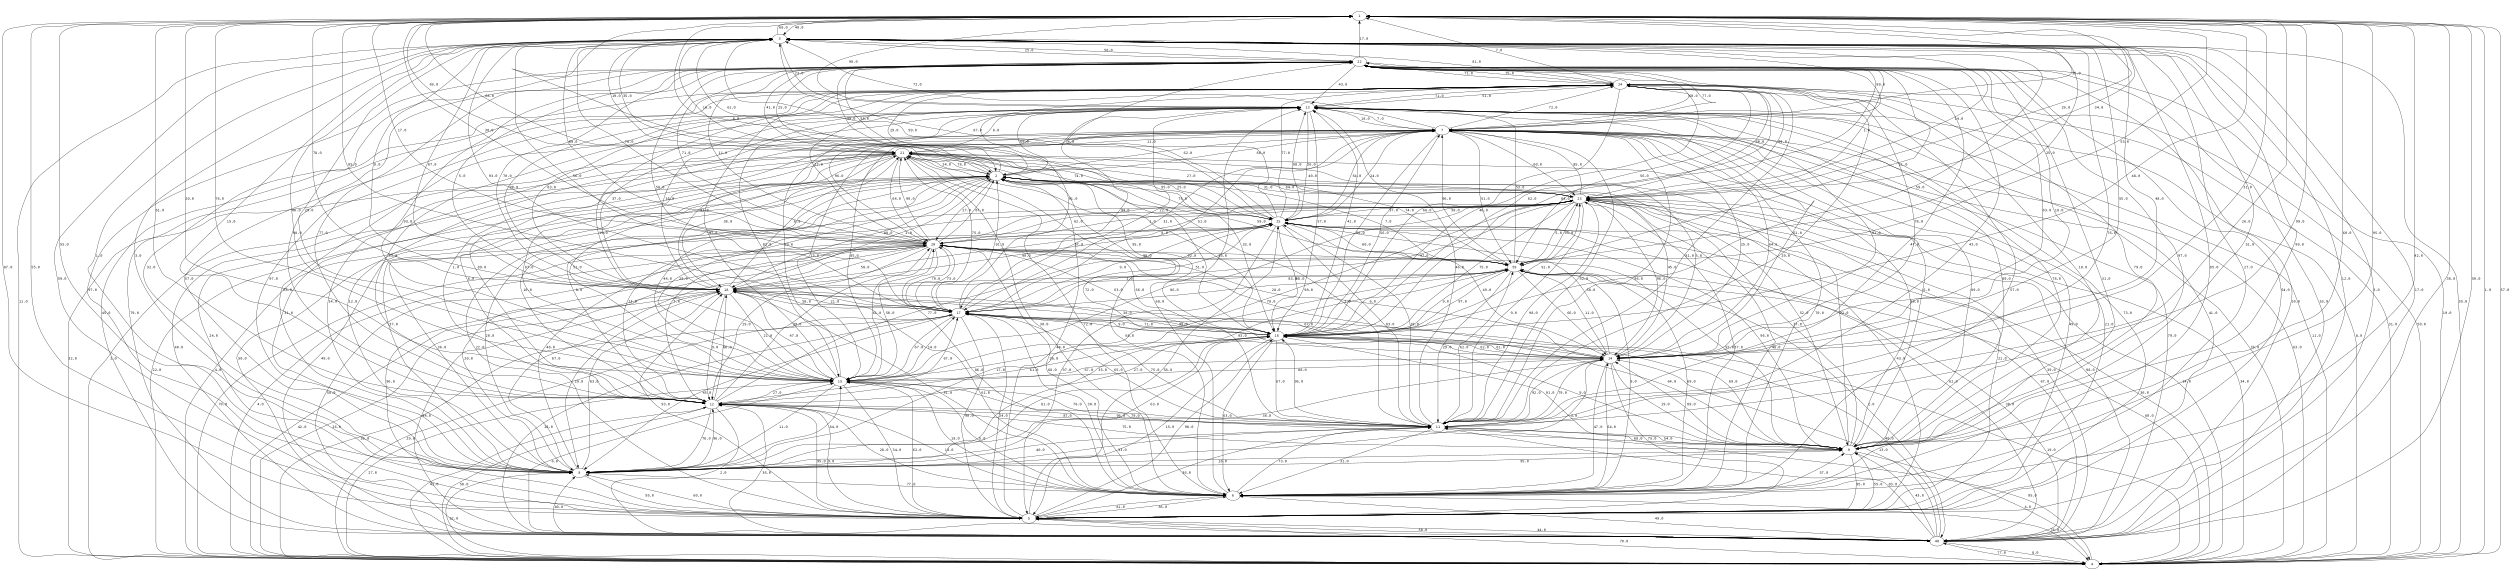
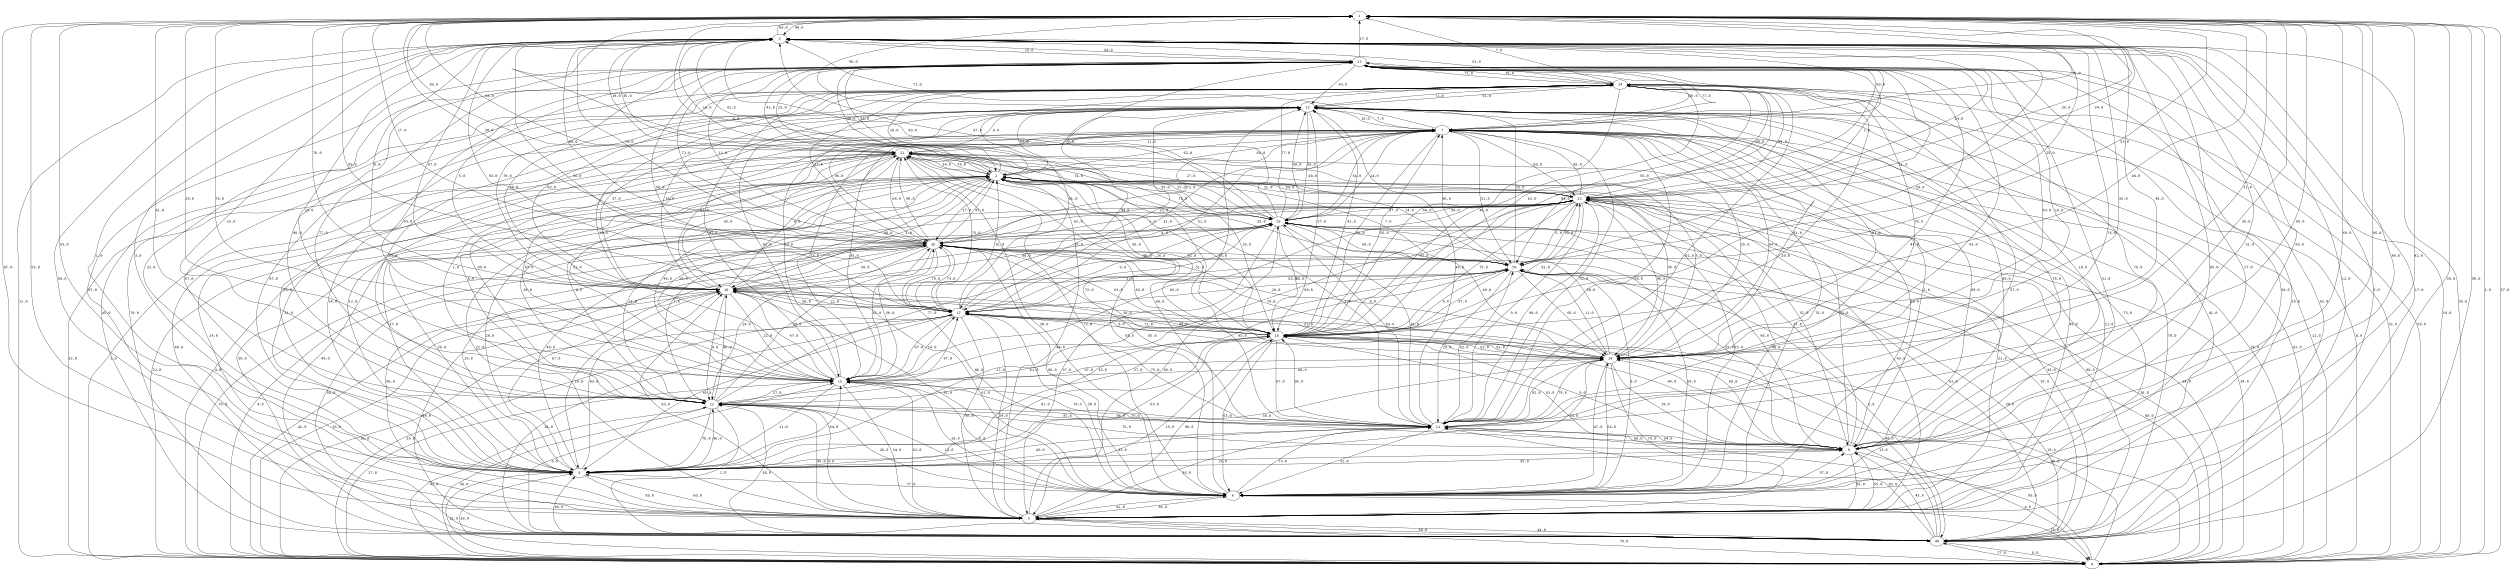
(2039, 105) -> none
(1025, 106) -> none
(1530, 108) -> (1177, 174)
(301, 258) -> none
(1739, 347) -> (1739, 347)
(1067, 351) -> (1146, 246)
(1189, 410) -> (1190, 353)
(1574, 416) -> (1574, 416)
(1719, 435) -> (1900, 436)
(1586, 519) -> (2391, 257)
none -> (1206, 559)
